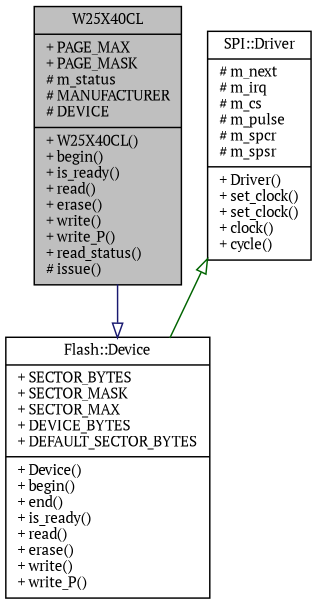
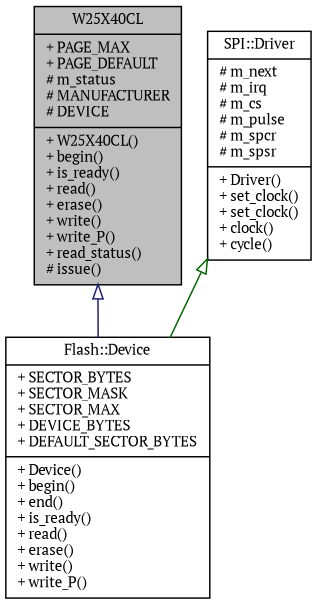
(93, 64) -> (102, 64)
(118, 304) -> (98, 318)
